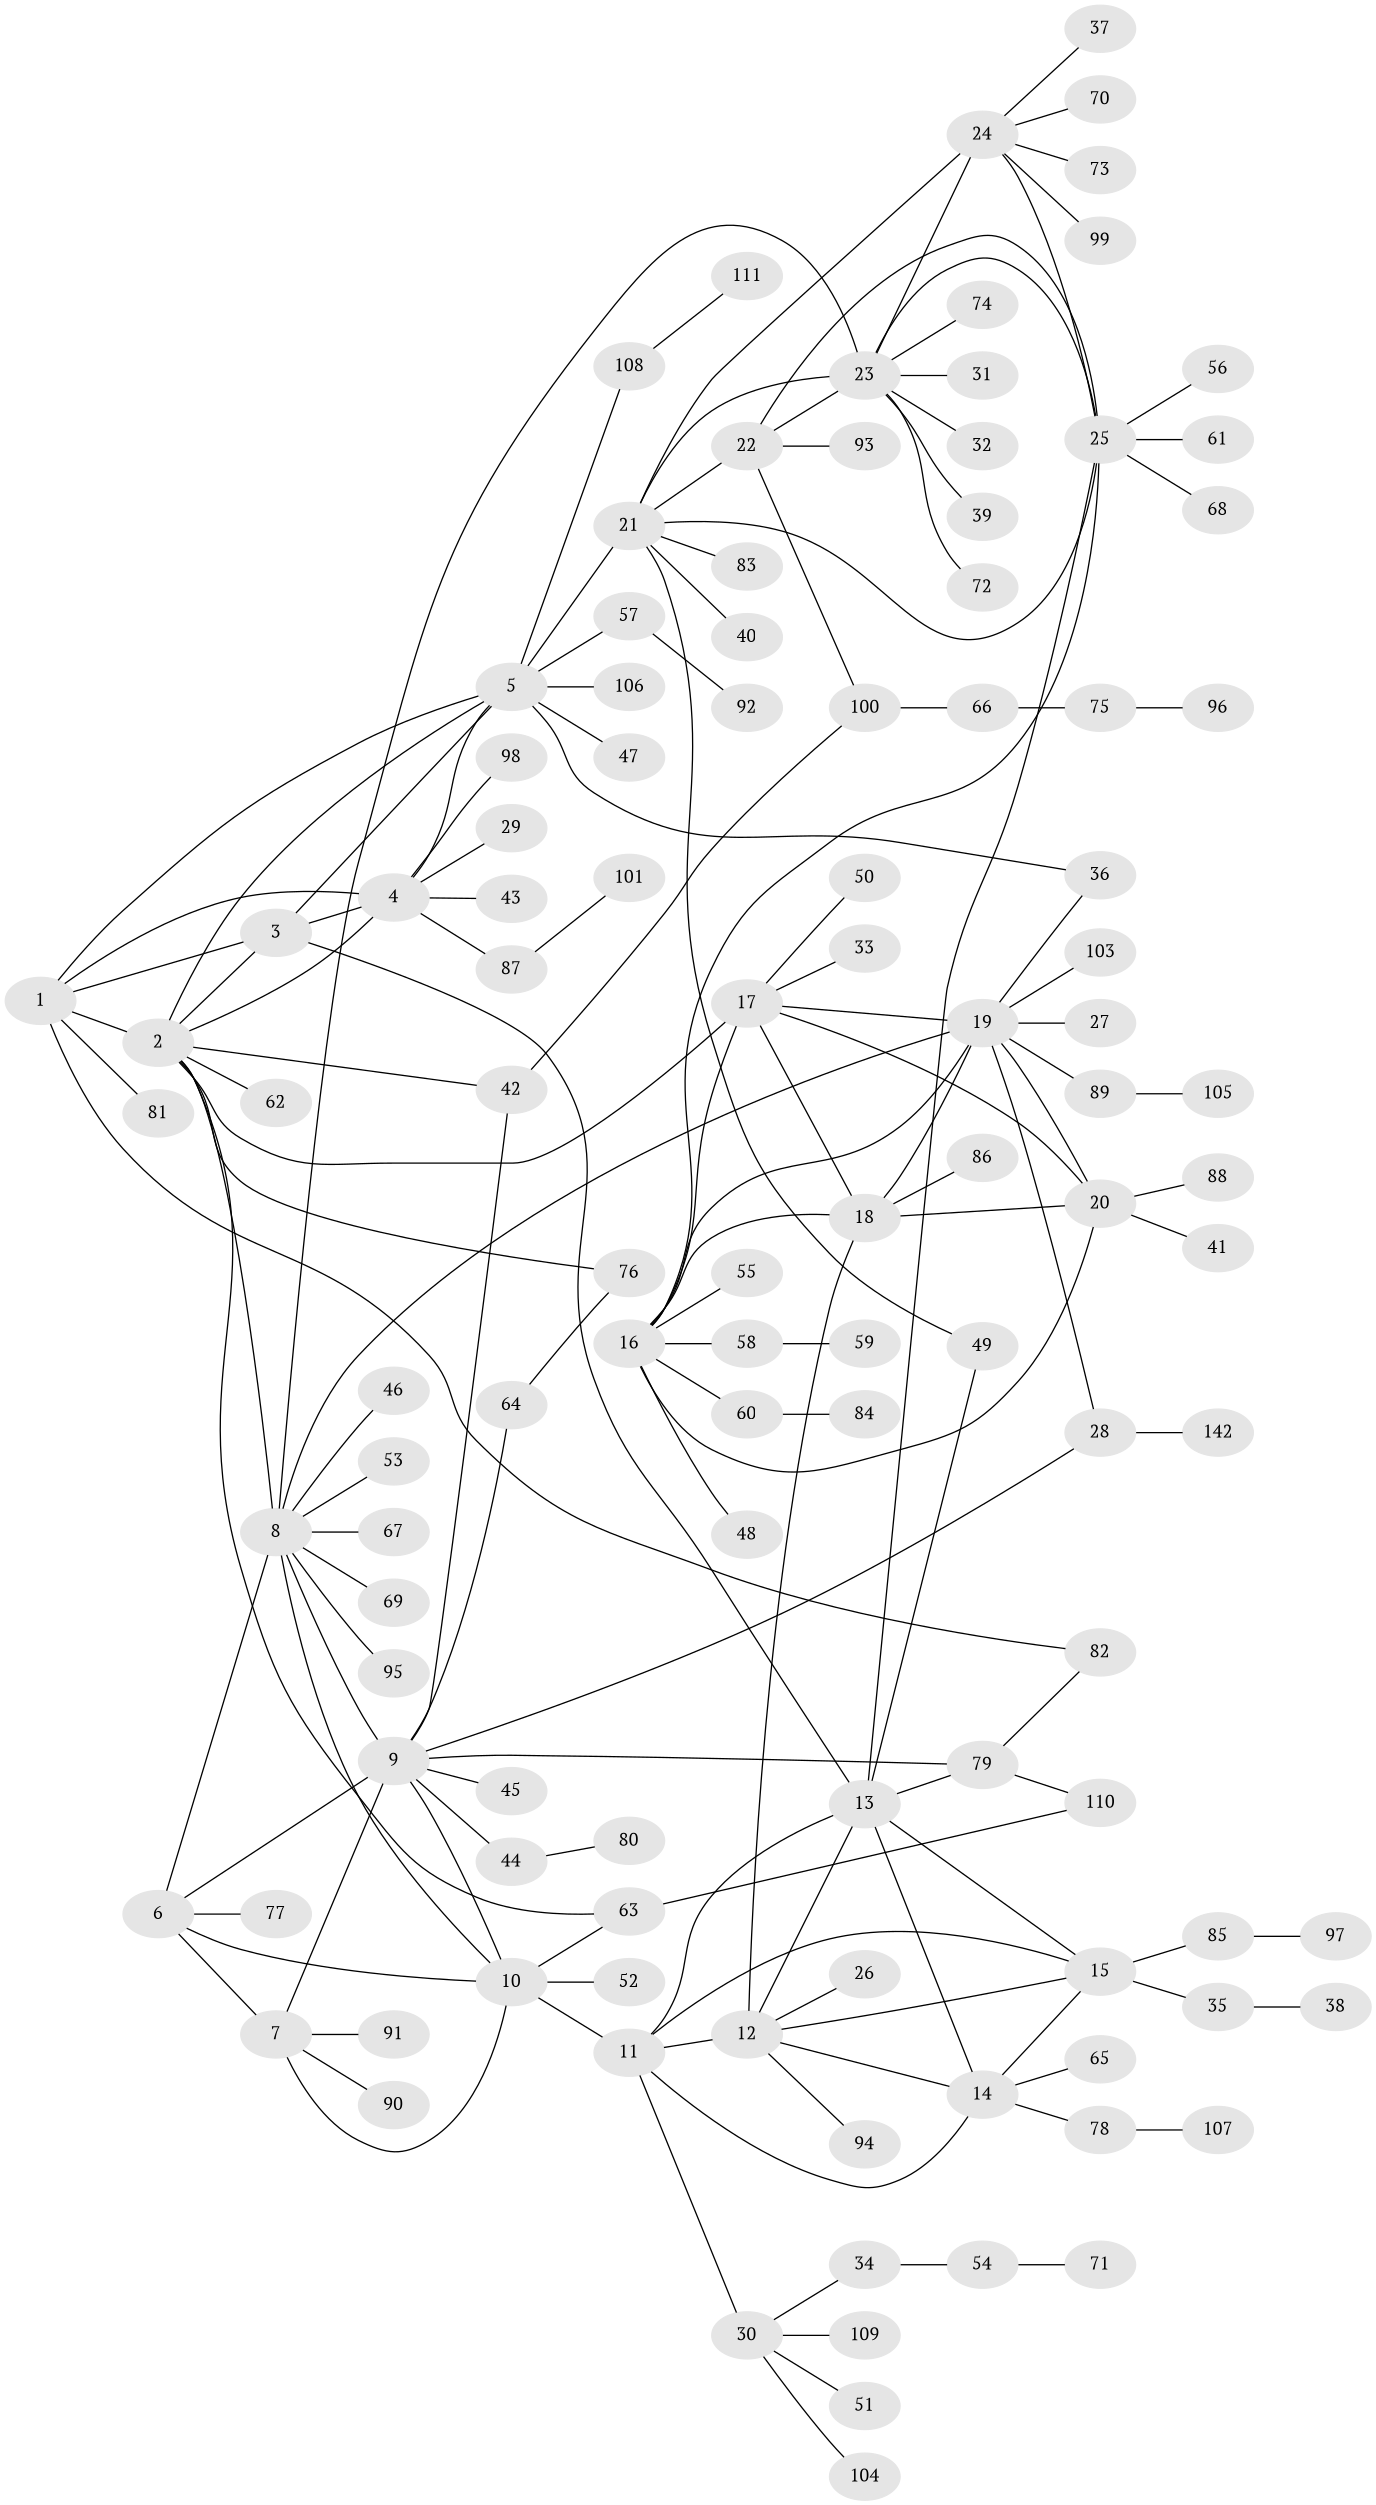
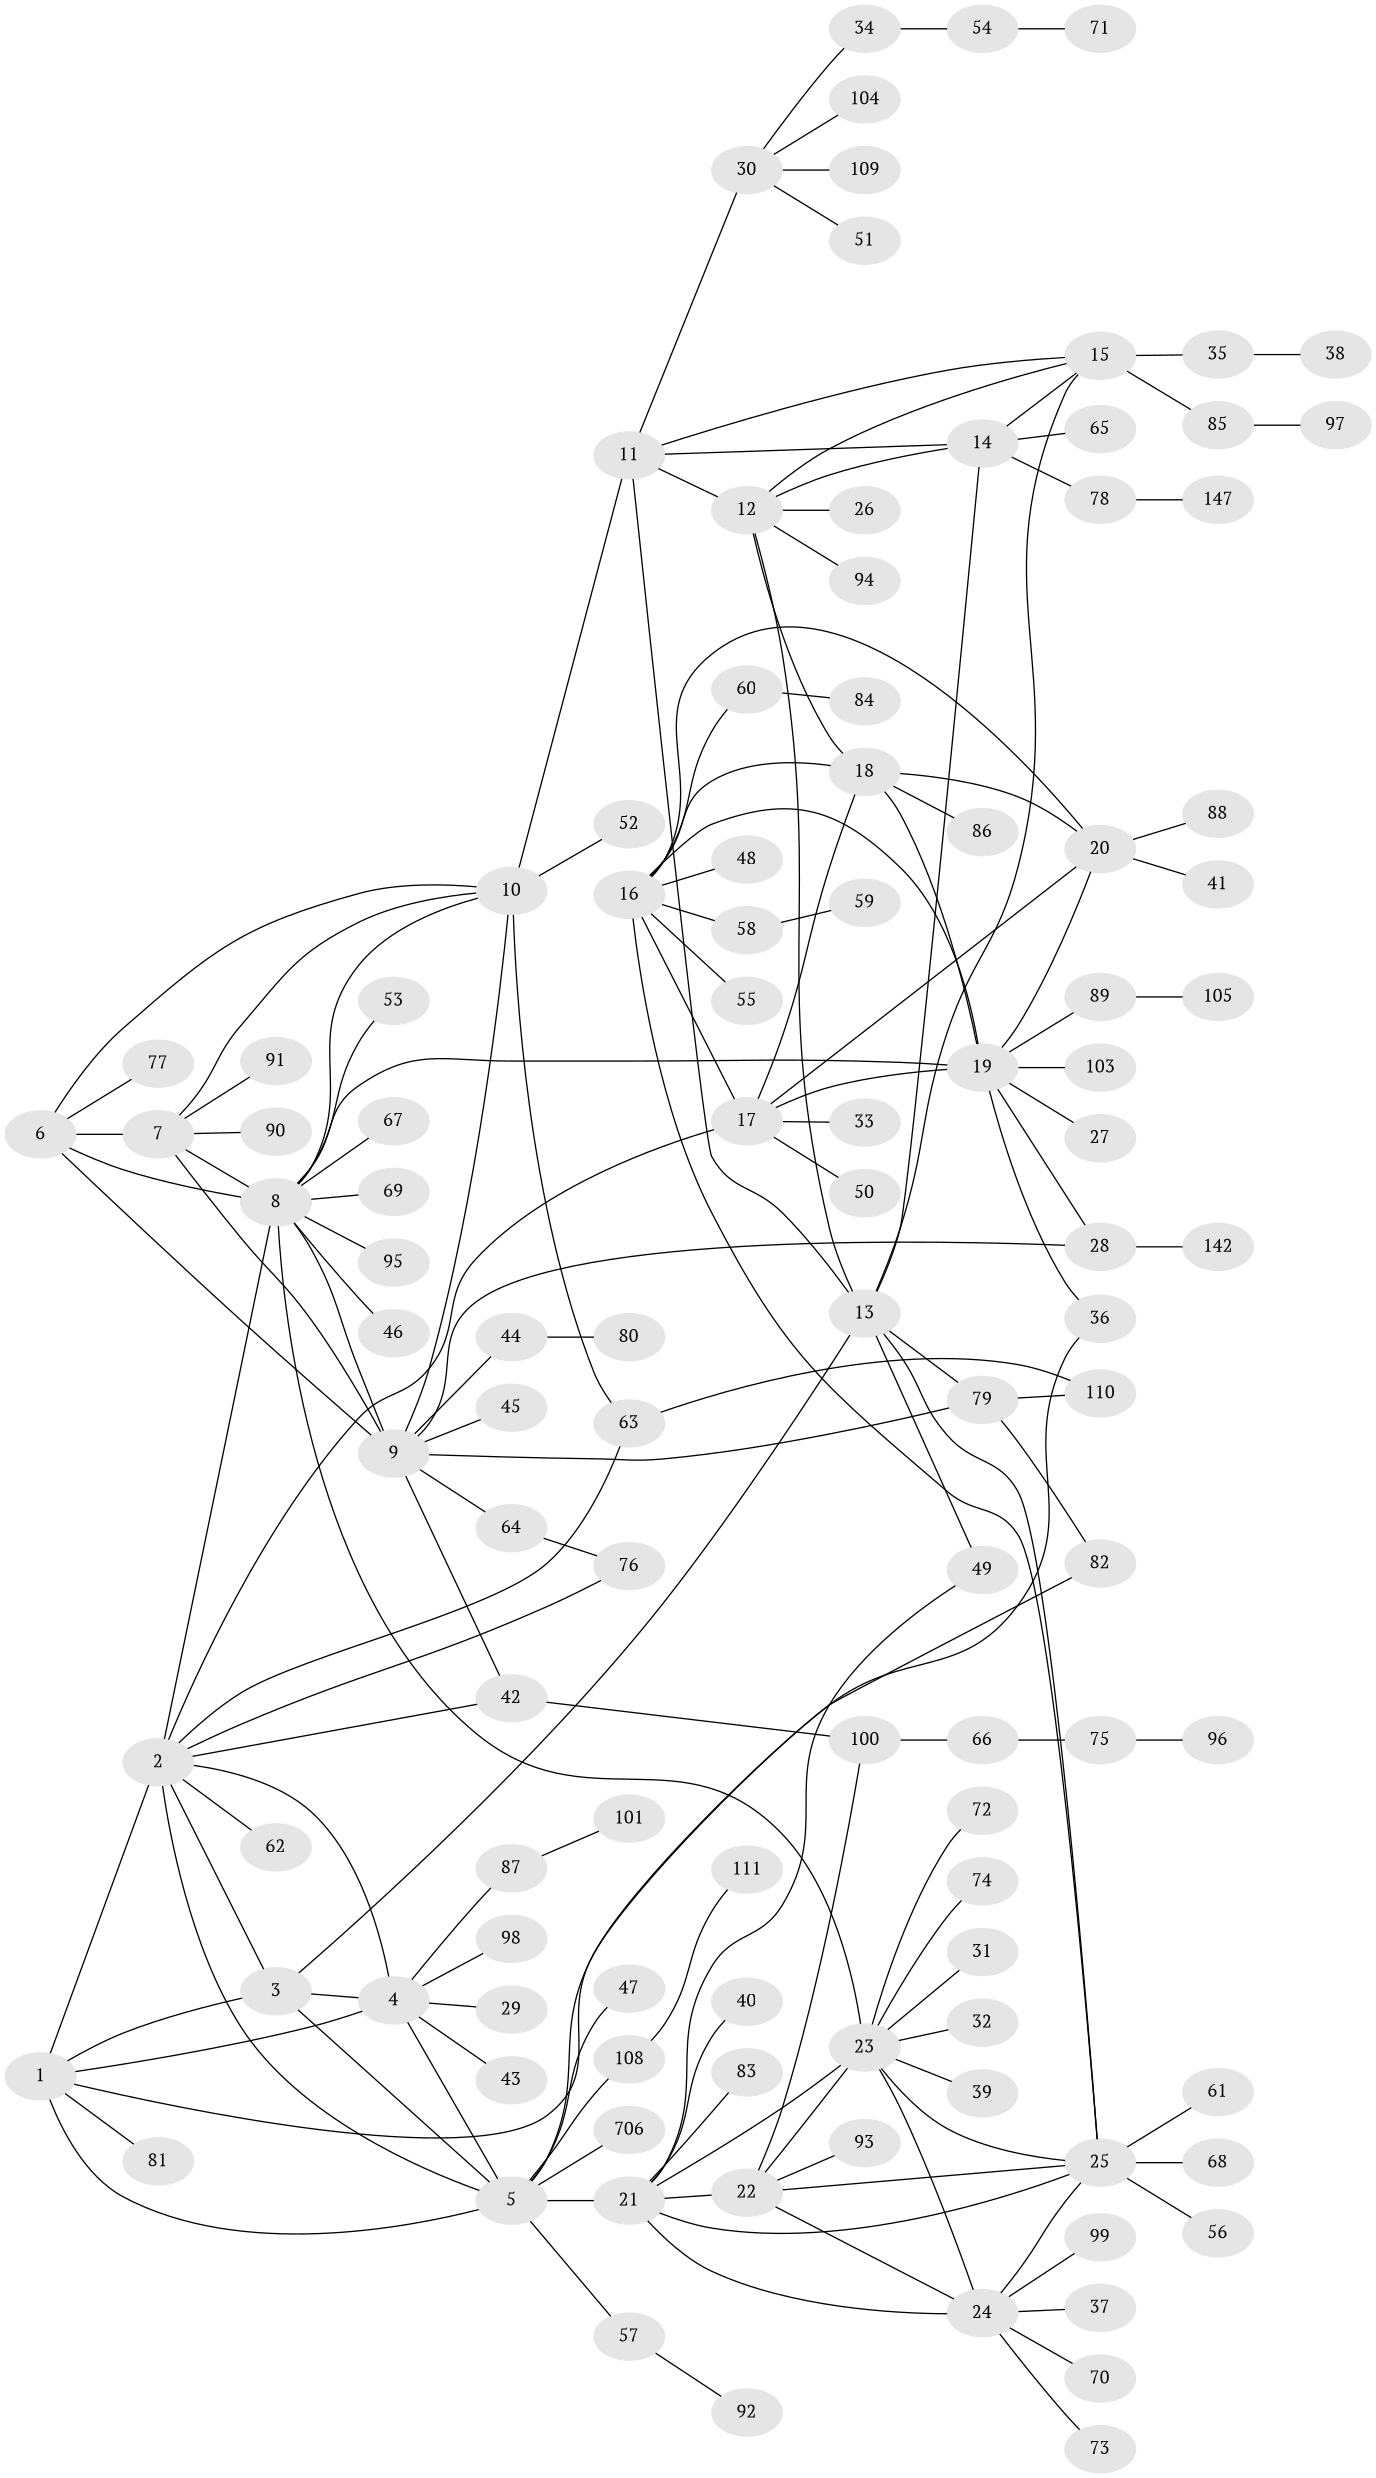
(629, 687) -> (629, 2130)
none -> (217, 1168)
(1218, 2130) -> (1218, 500)
none -> (865, 2253)
